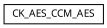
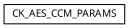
(54, 14) -> (64, 14)
